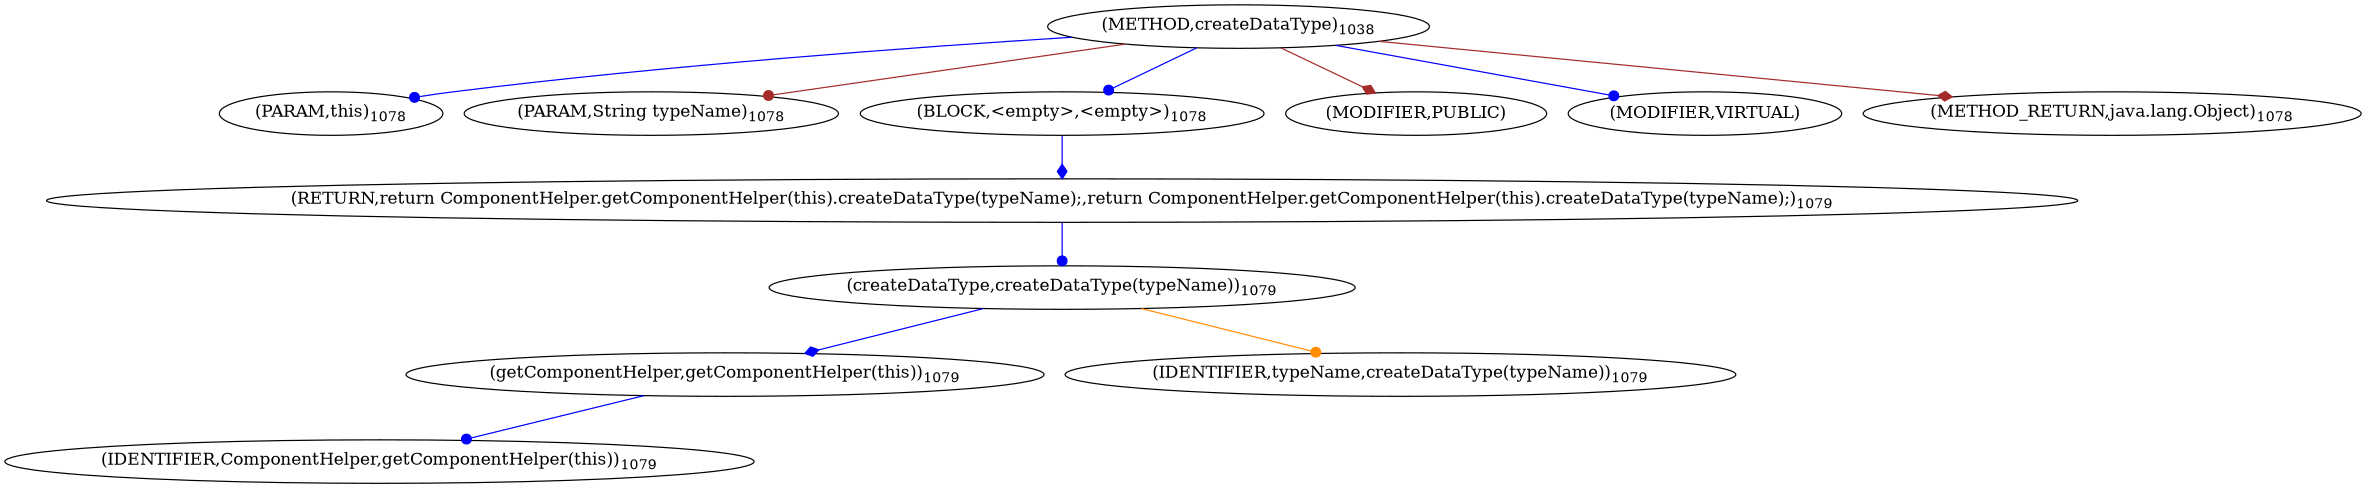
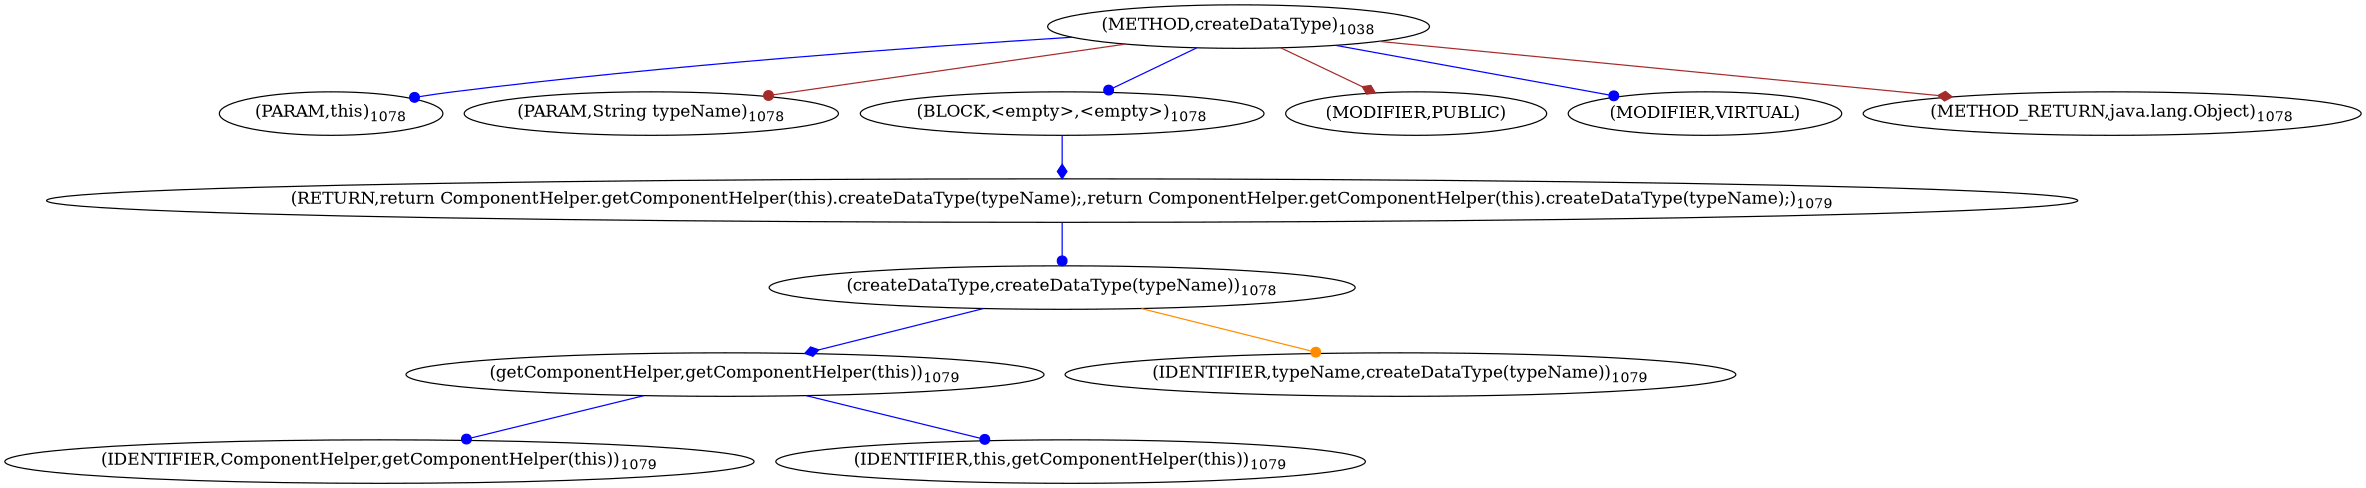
(1259, 286) -> (1259, 286)
none -> (1071, 462)
